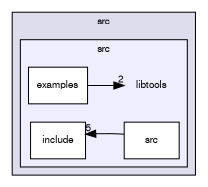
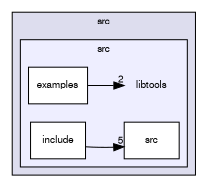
(110, 134) -> (100, 147)
